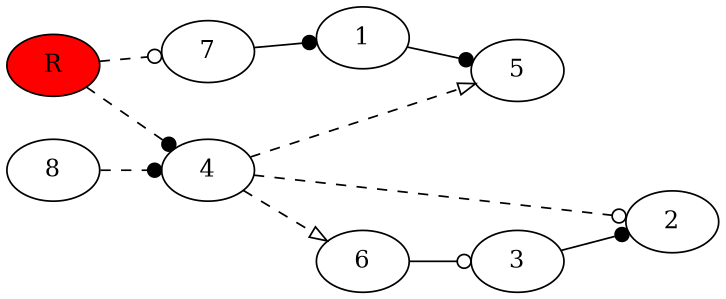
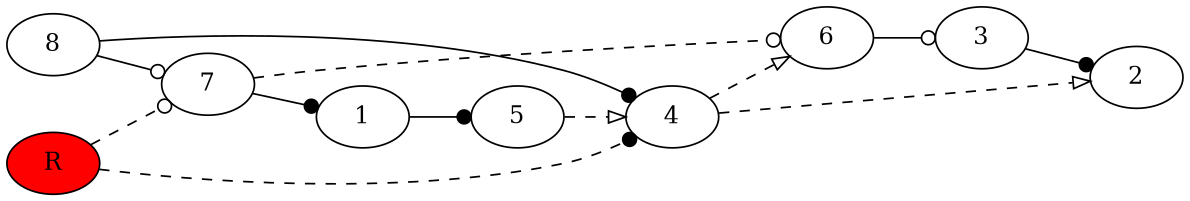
none -> (535, 53)
none -> (124, 63)
(355, 123) -> (587, 117)
(124, 170) -> (364, 40)
(433, 195) -> (896, 98)
